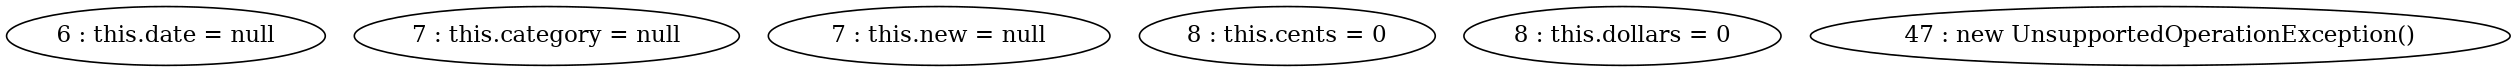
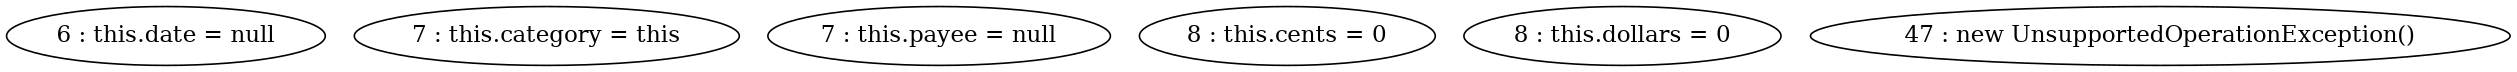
(547, 36) -> (547, 36)
(939, 36) -> (939, 36)
